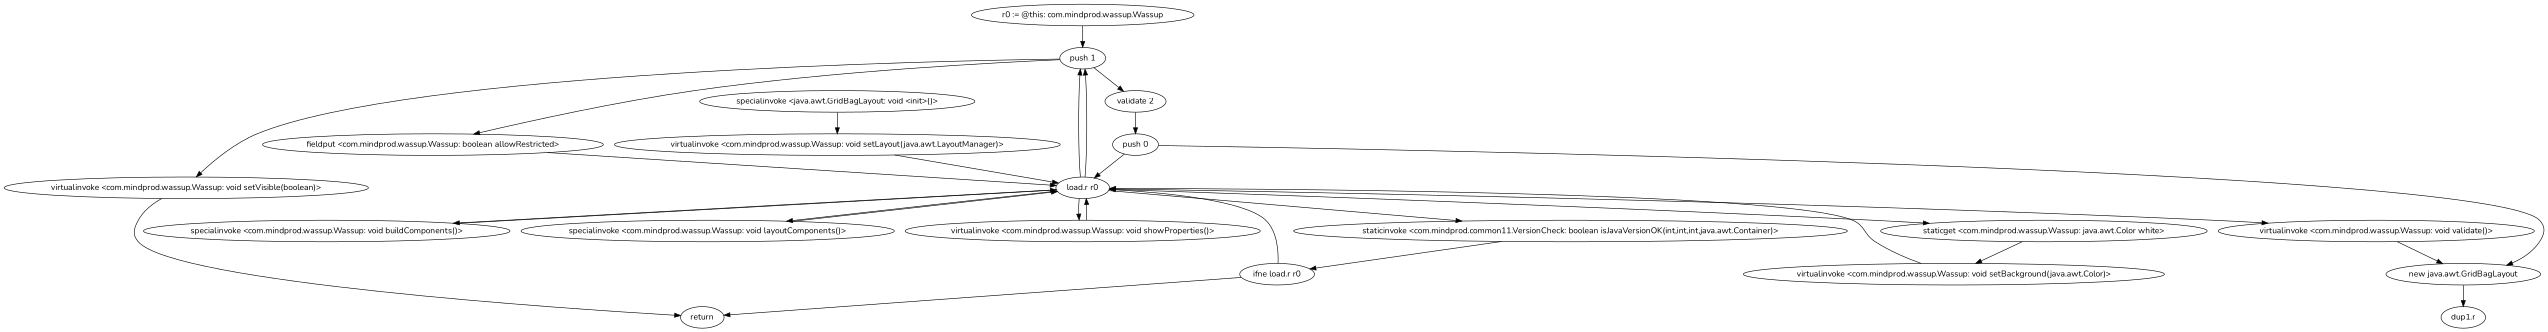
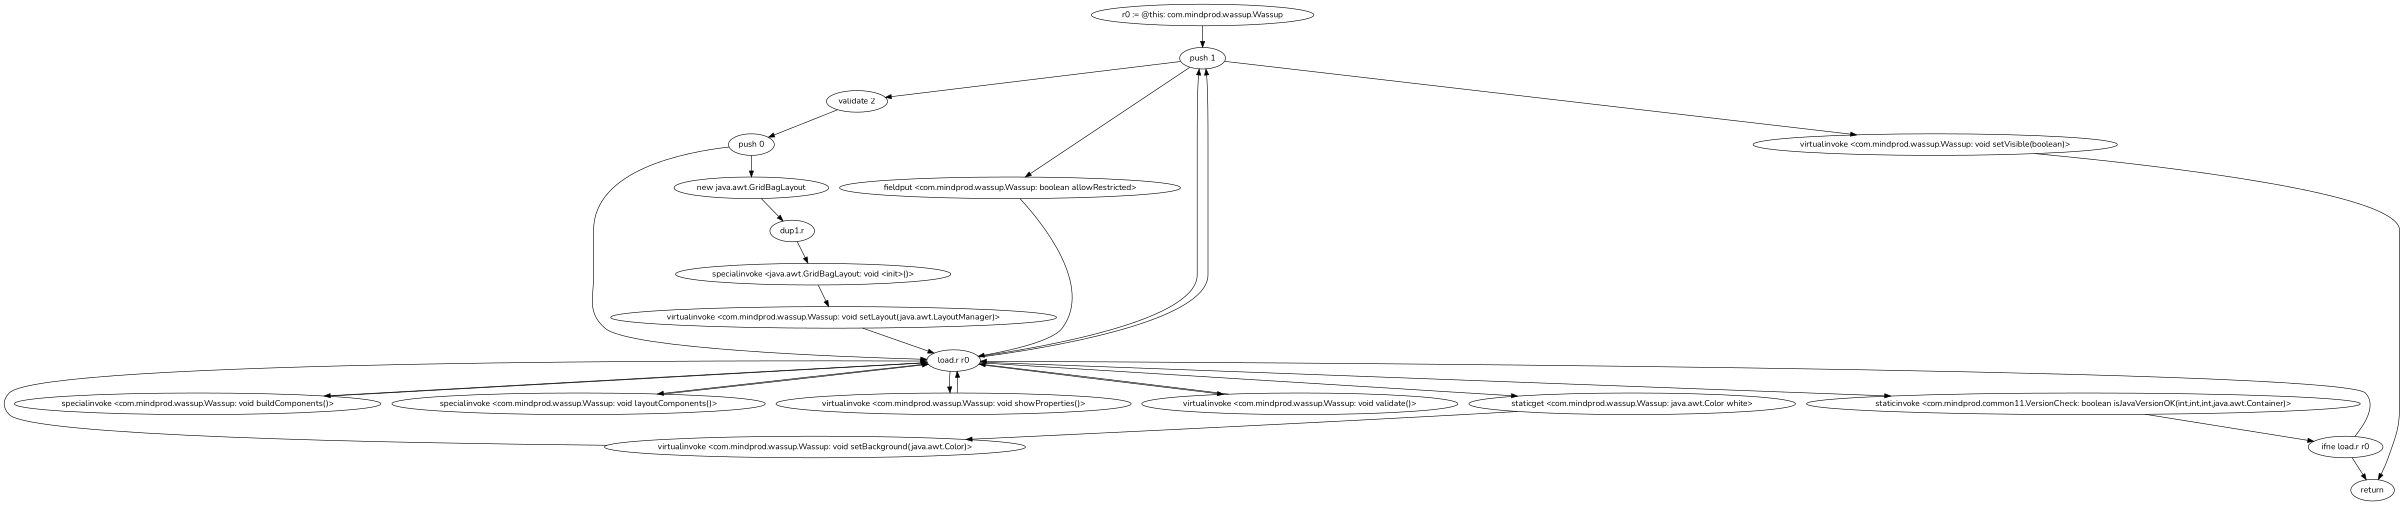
none -> (801, 250)
(2417, 251) -> (1107, 379)
